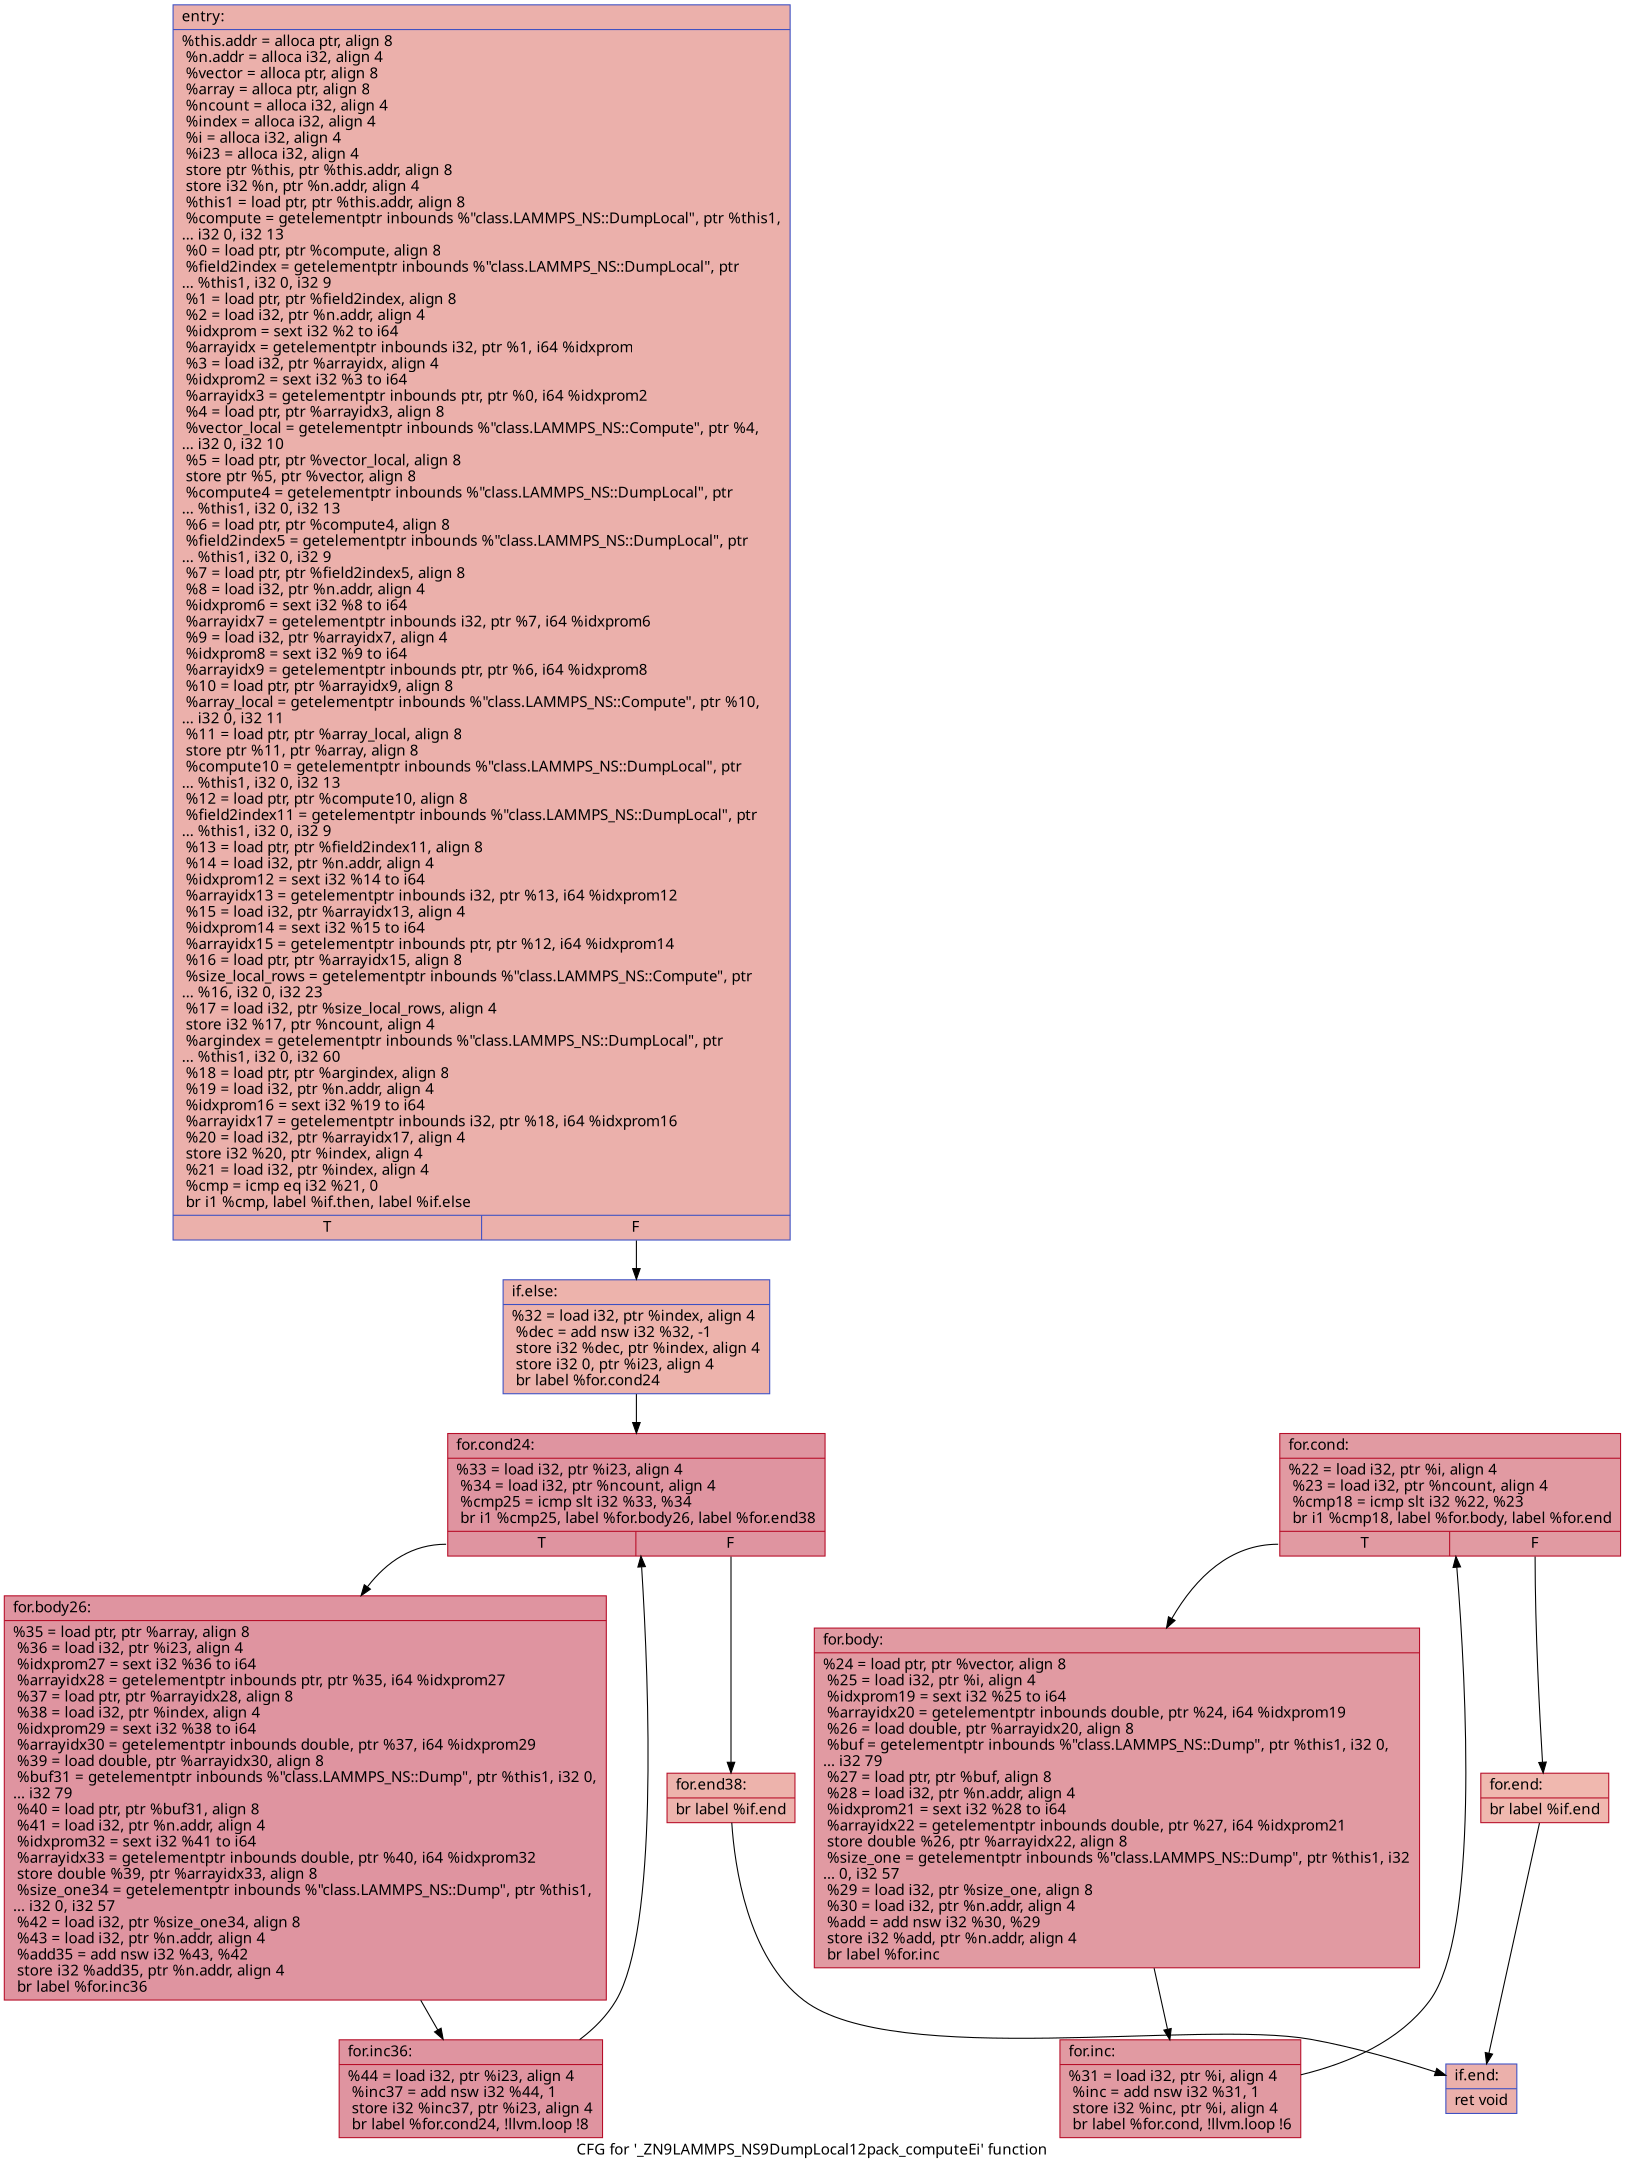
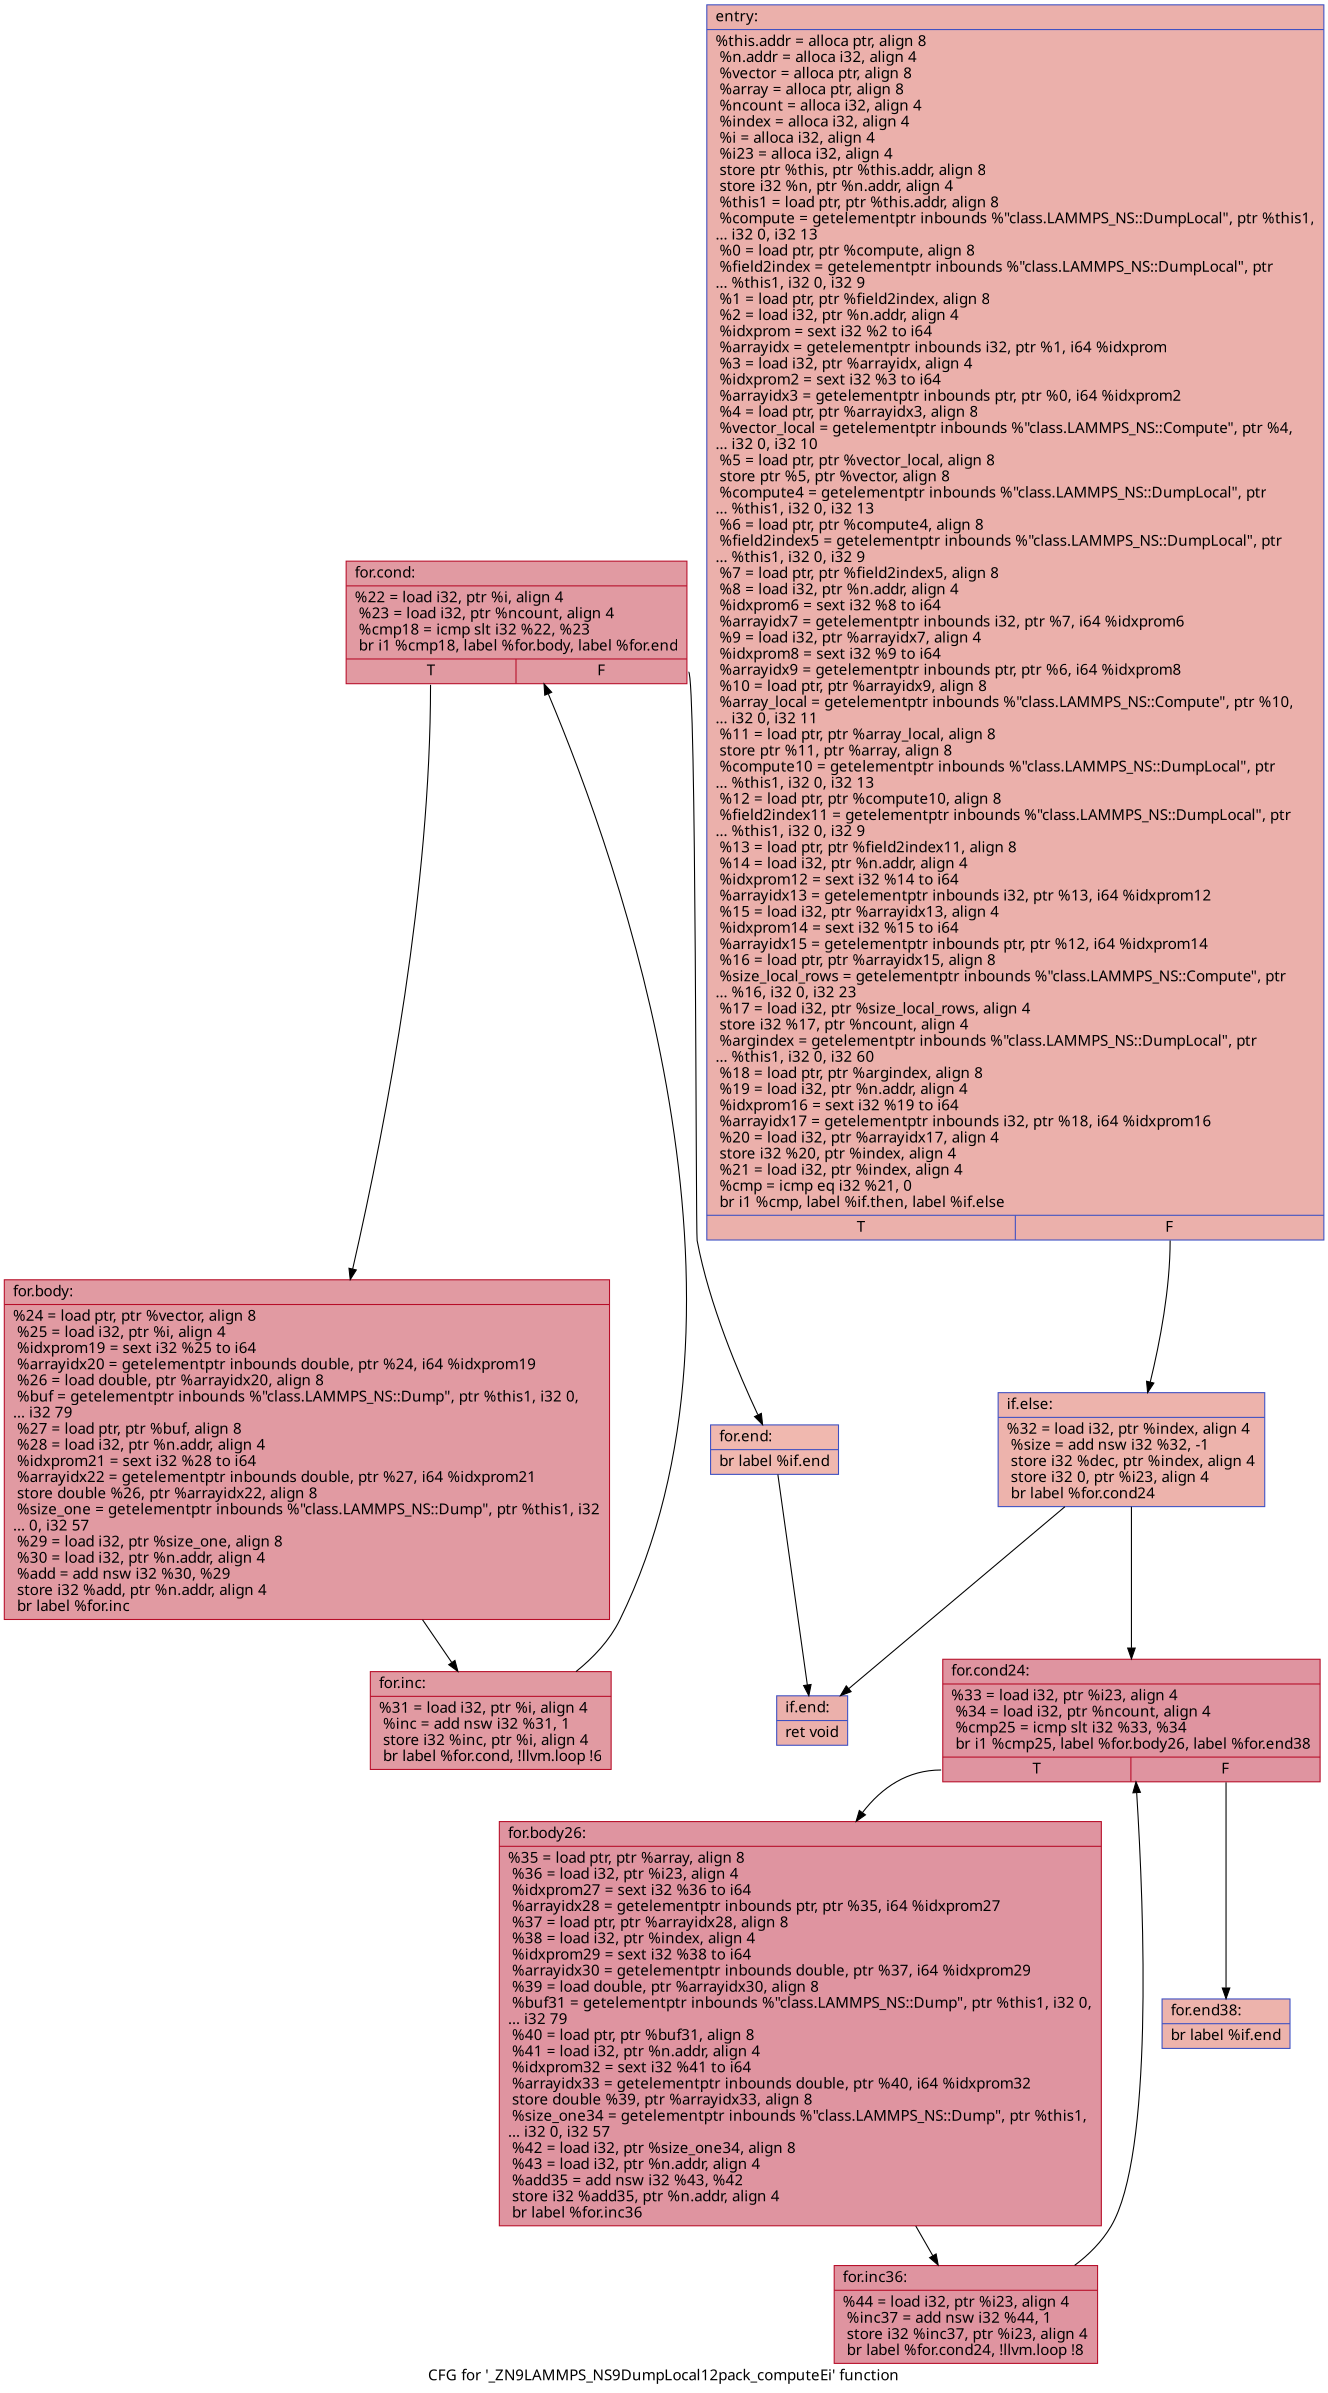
(612, 1332) -> (1108, 1445)
(731, 1798) -> (1226, 2024)
(1545, 1798) -> (775, 1450)
(1020, 2038) -> (957, 1598)
